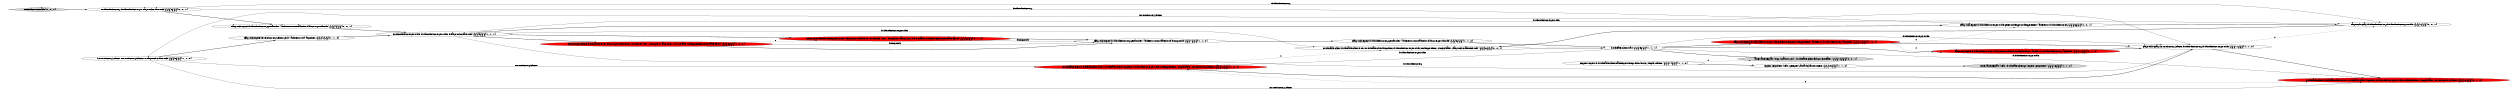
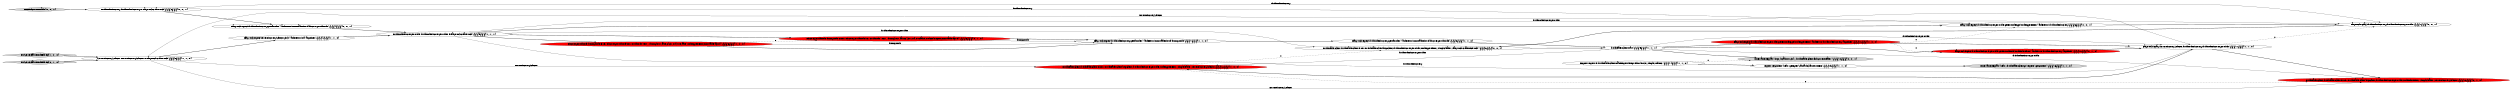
none -> (40, 55)
none -> (40, 62)
